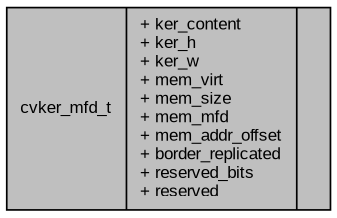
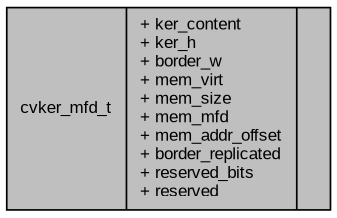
(170, 62) -> (181, 62)
